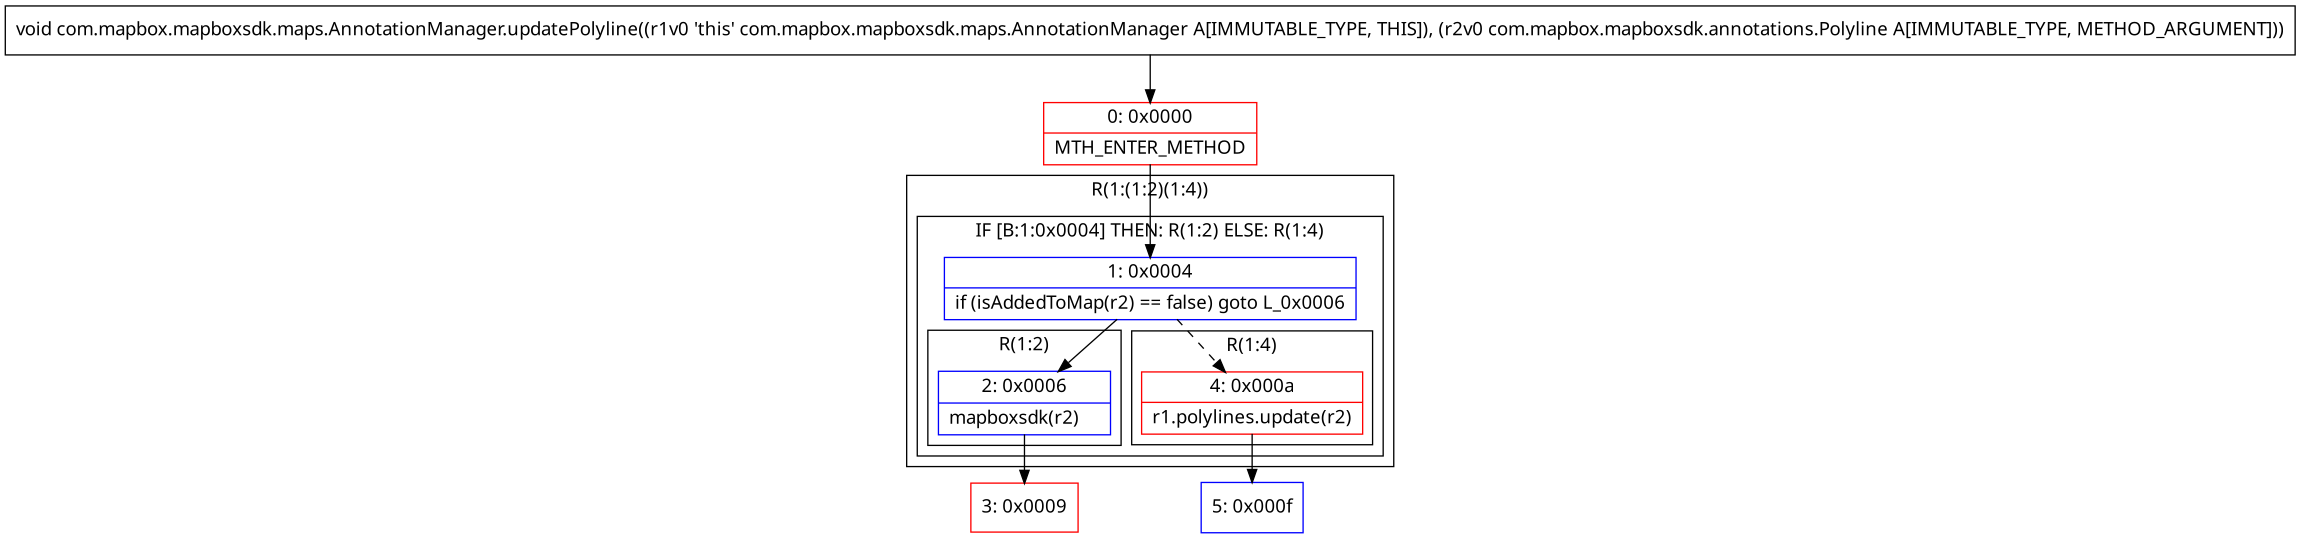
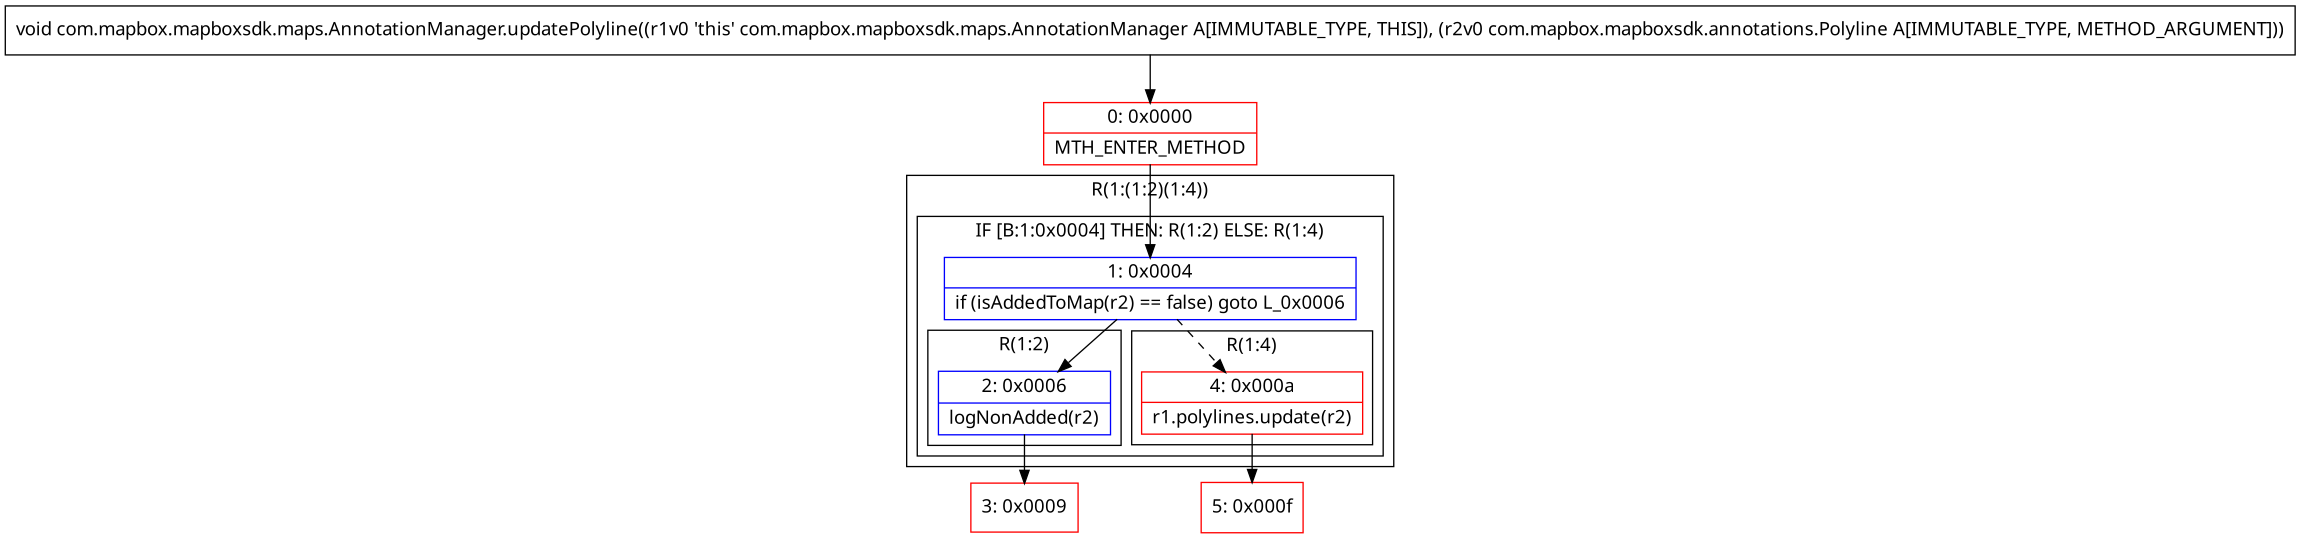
(1015, 418) -> (1024, 418)
(1252, 508) -> (1252, 508)
